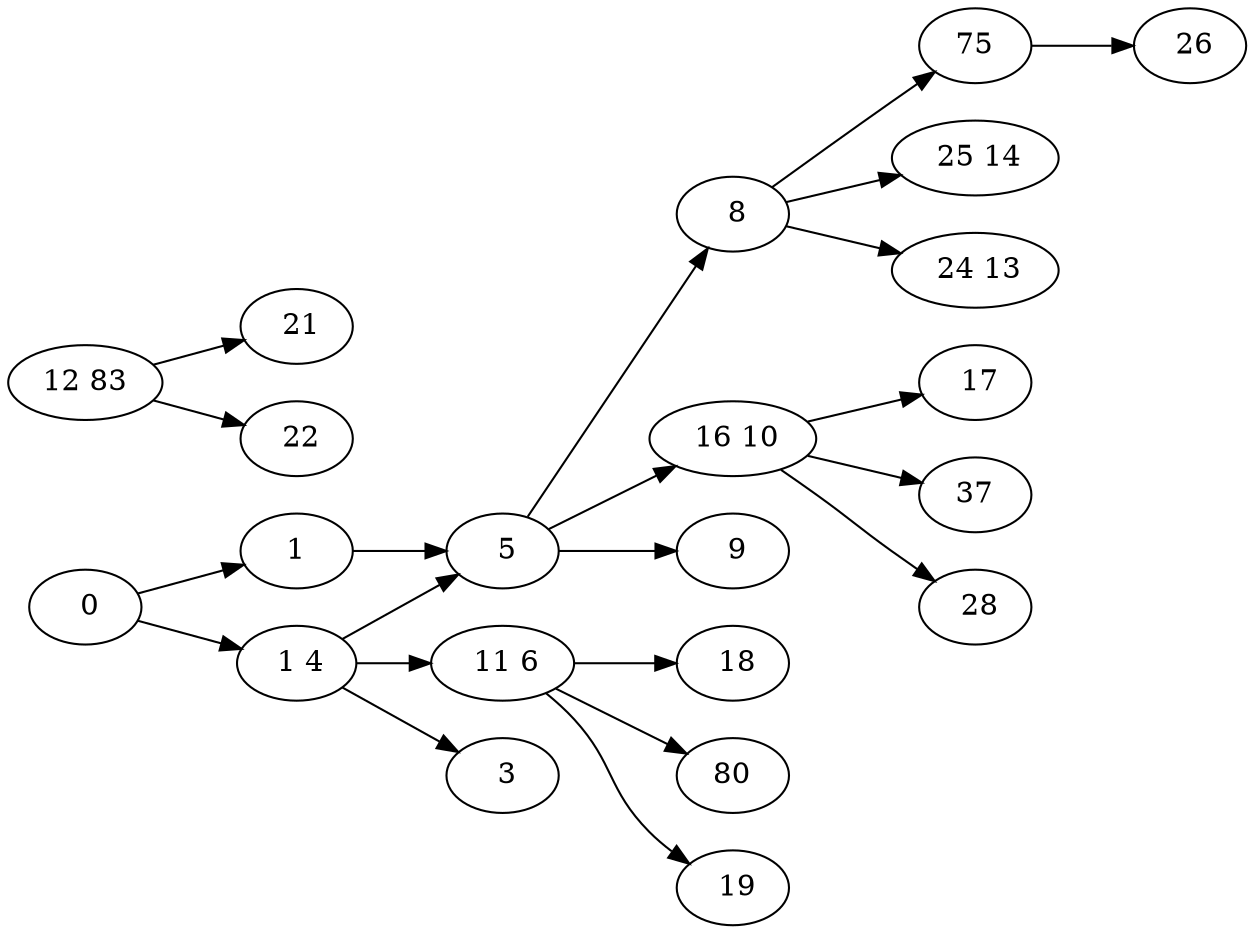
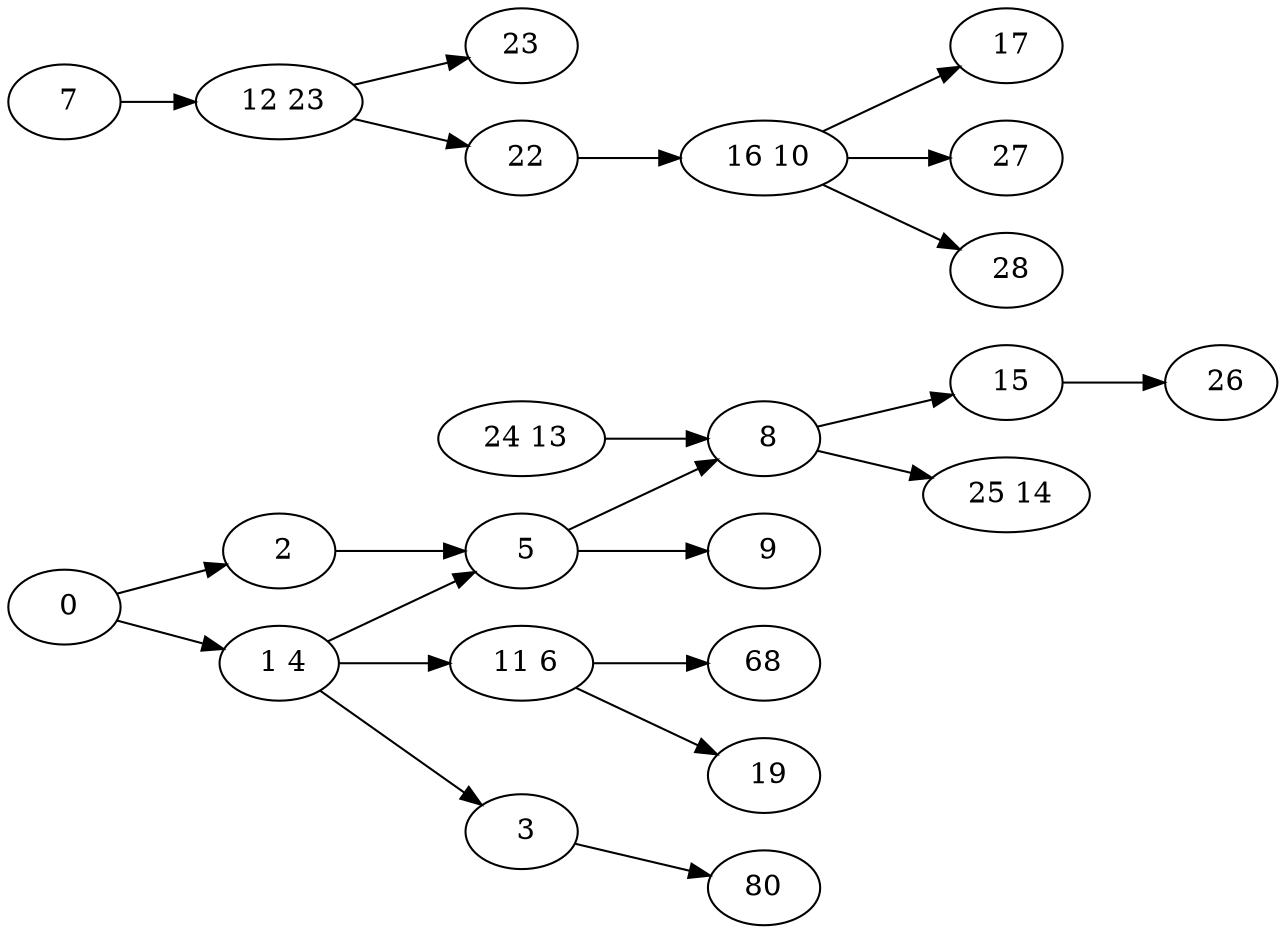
(975, 46) -> (1006, 383)
none -> (64, 102)
(833, 237) -> (646, 439)
(297, 326) -> (522, 46)
(85, 383) -> (279, 102)
(975, 495) -> (1006, 158)
(603, 502) -> (618, 158)
(297, 551) -> (279, 551)
(733, 663) -> (764, 663)
(612, 717) -> (632, 857)
